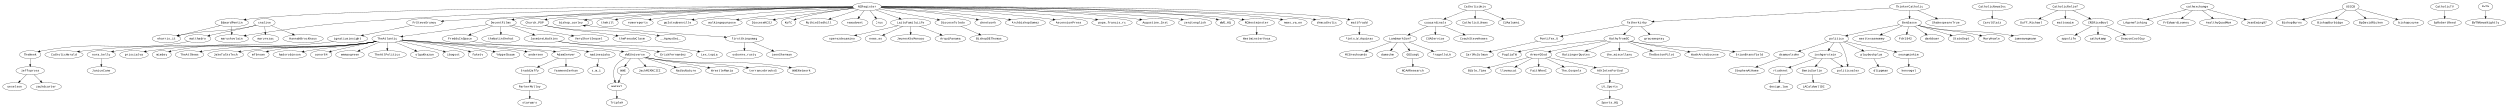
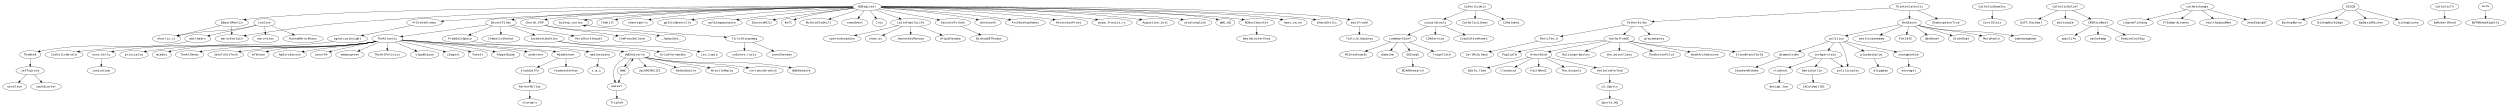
none -> (629, 64)
